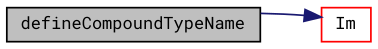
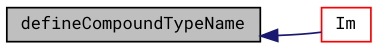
(282, 14) -> (300, 34)
